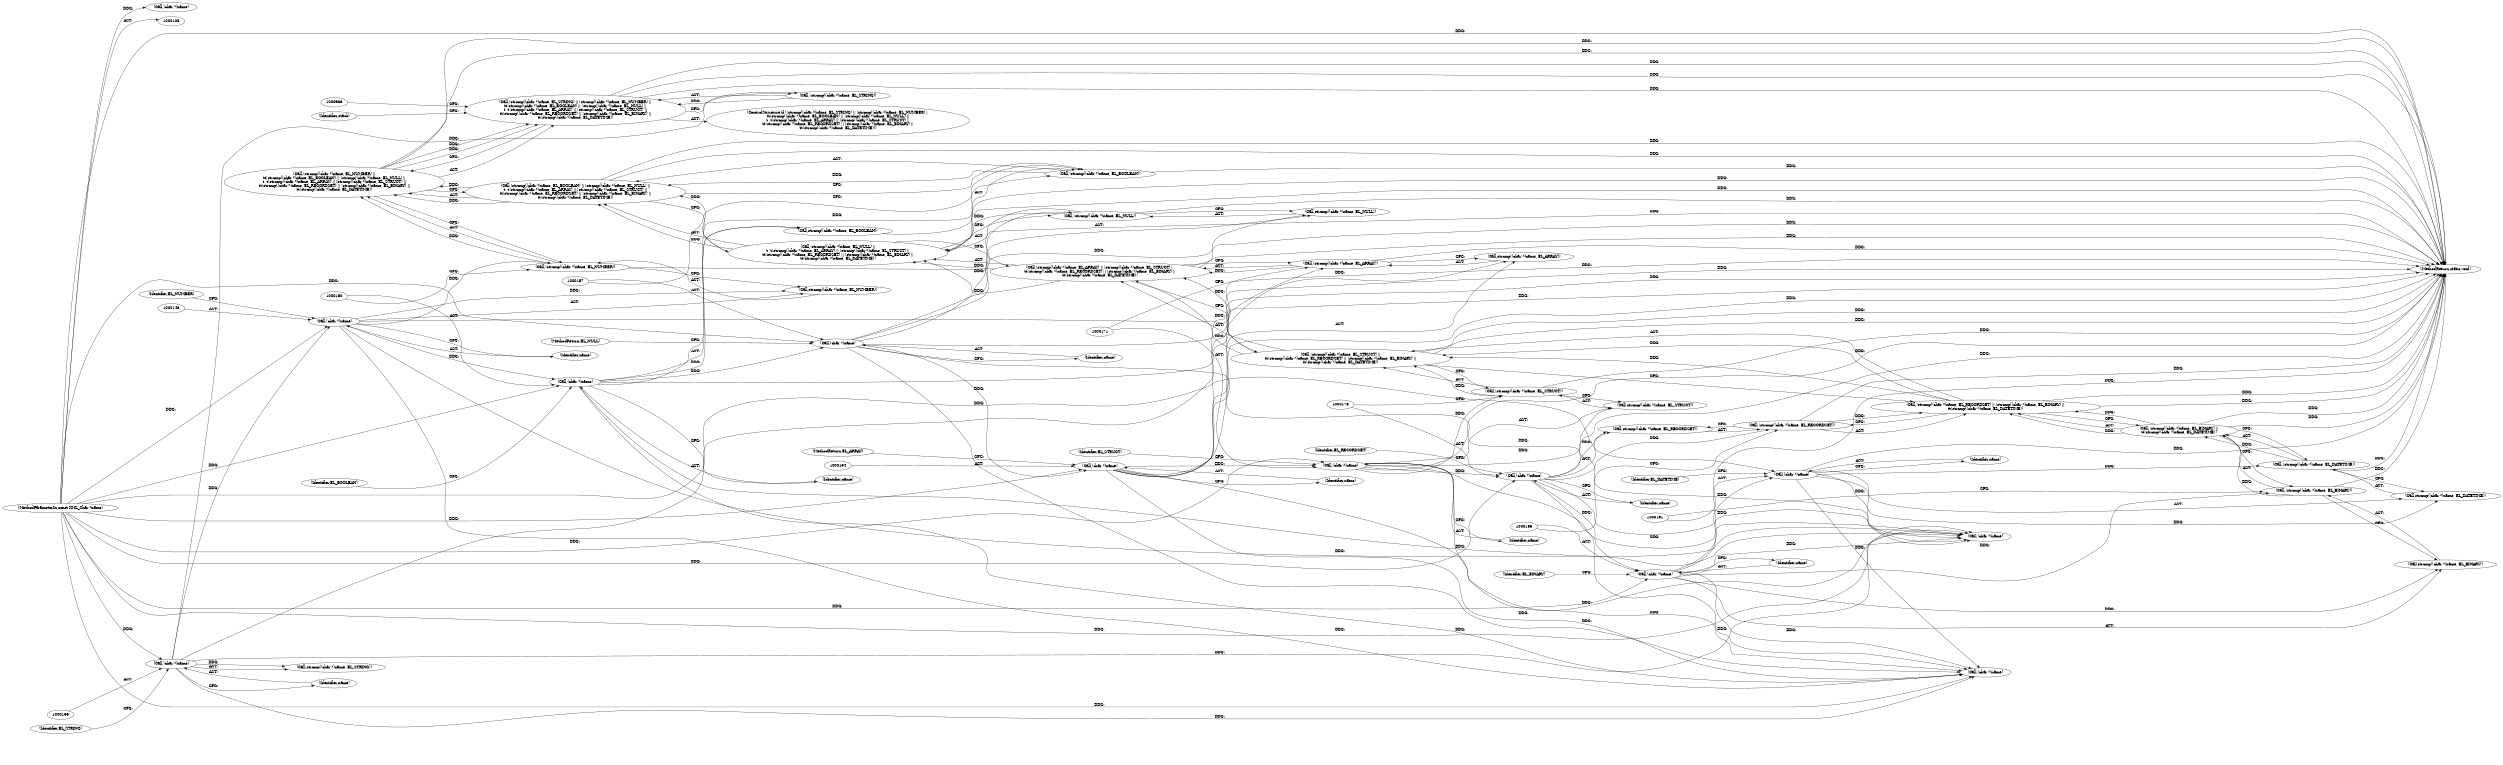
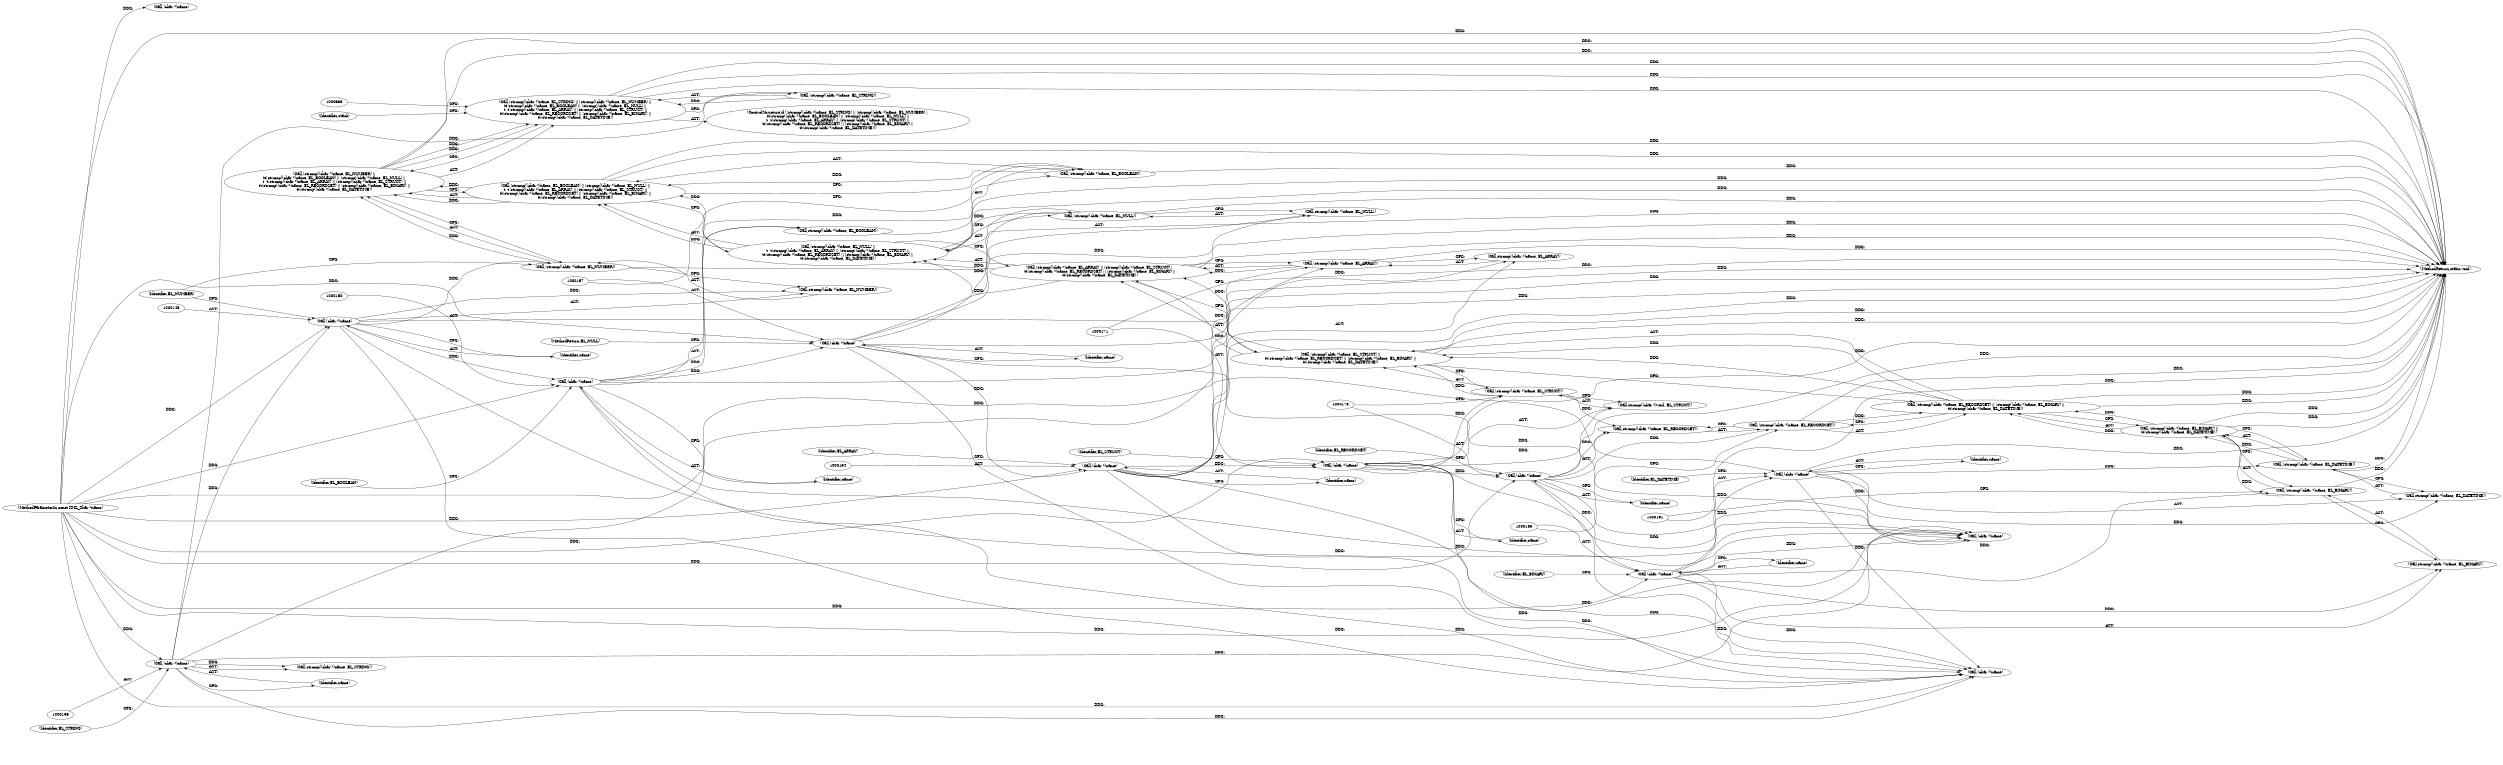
(171, 21) -> none
(440, 291) -> (354, 264)
(2000, 332) -> (1585, 413)
(1655, 405) -> (1655, 405)
(838, 452) -> (838, 452)
